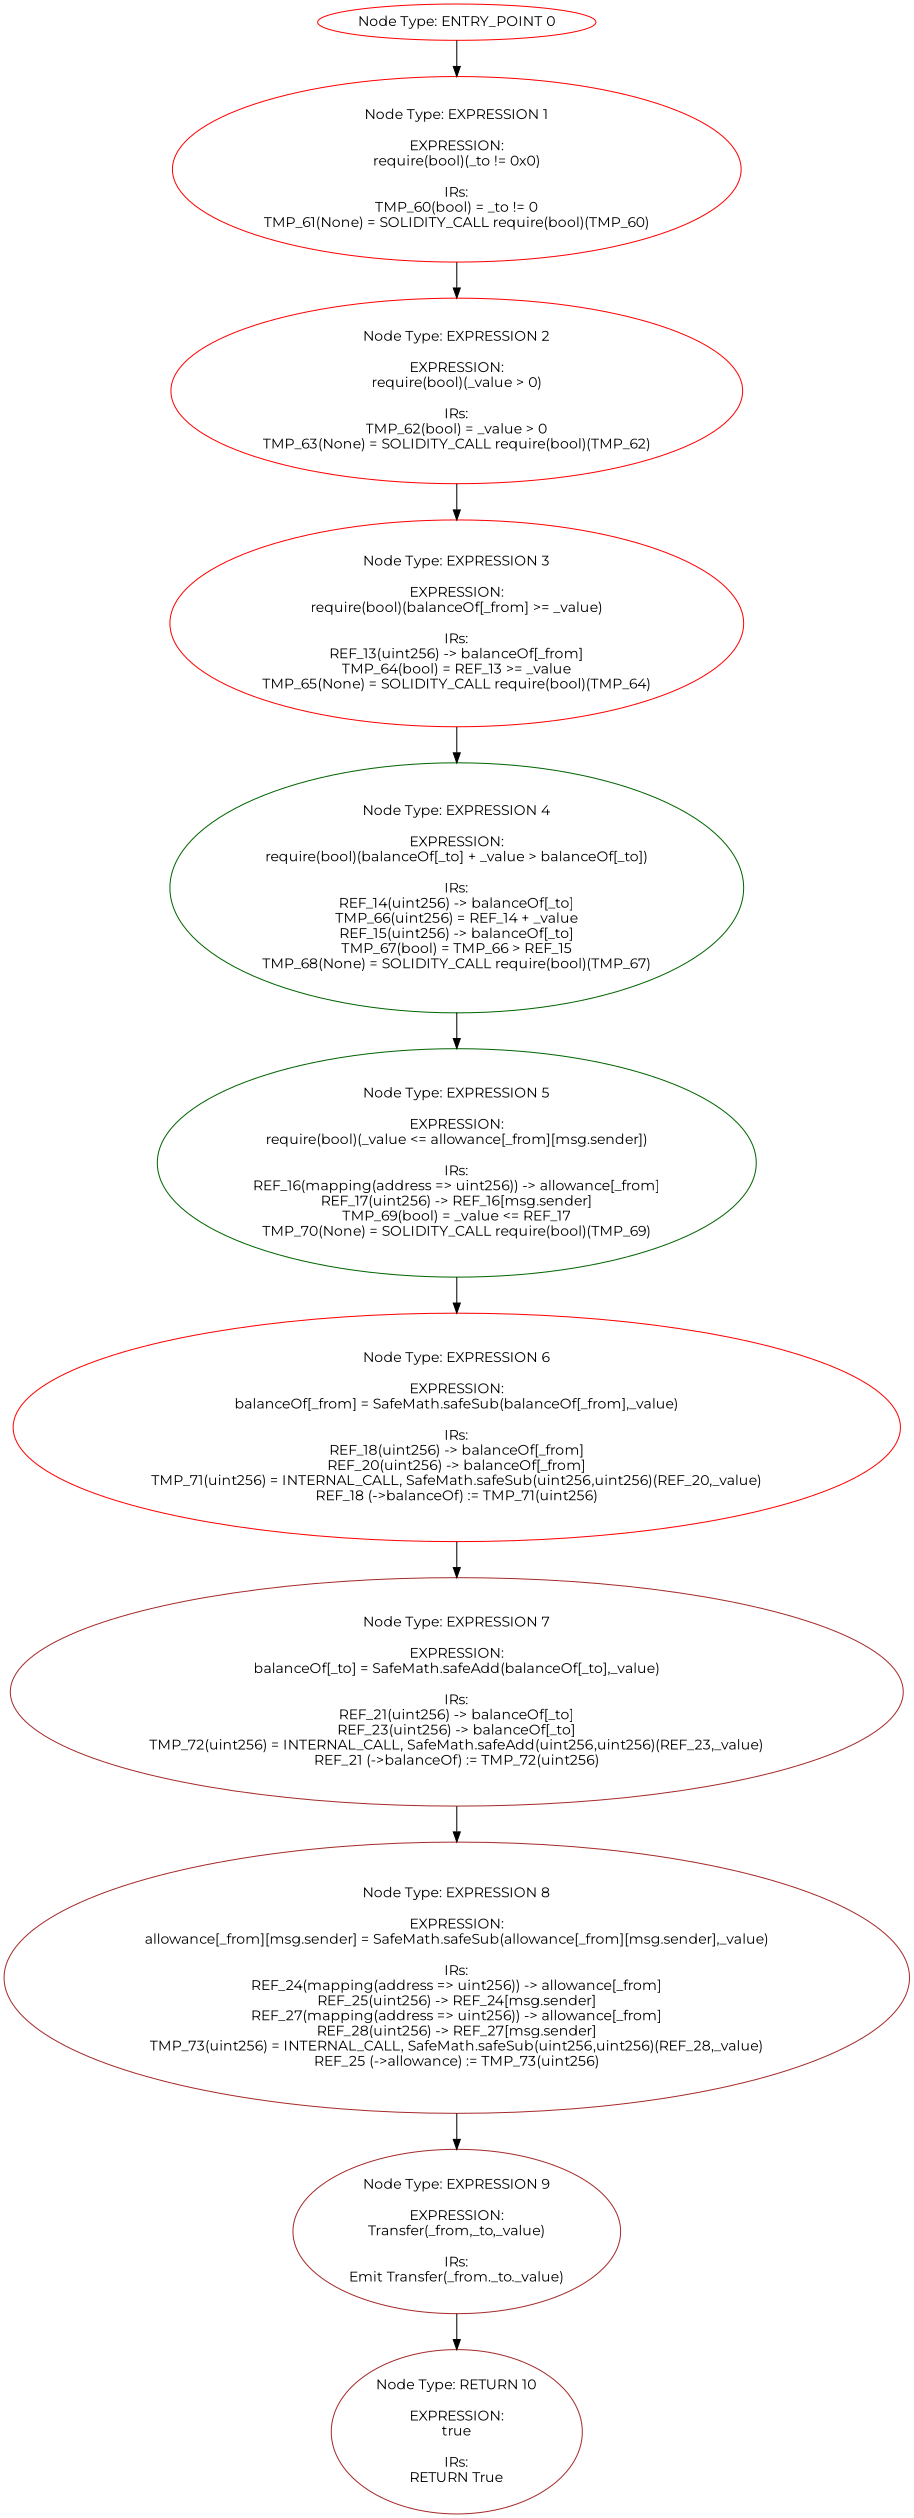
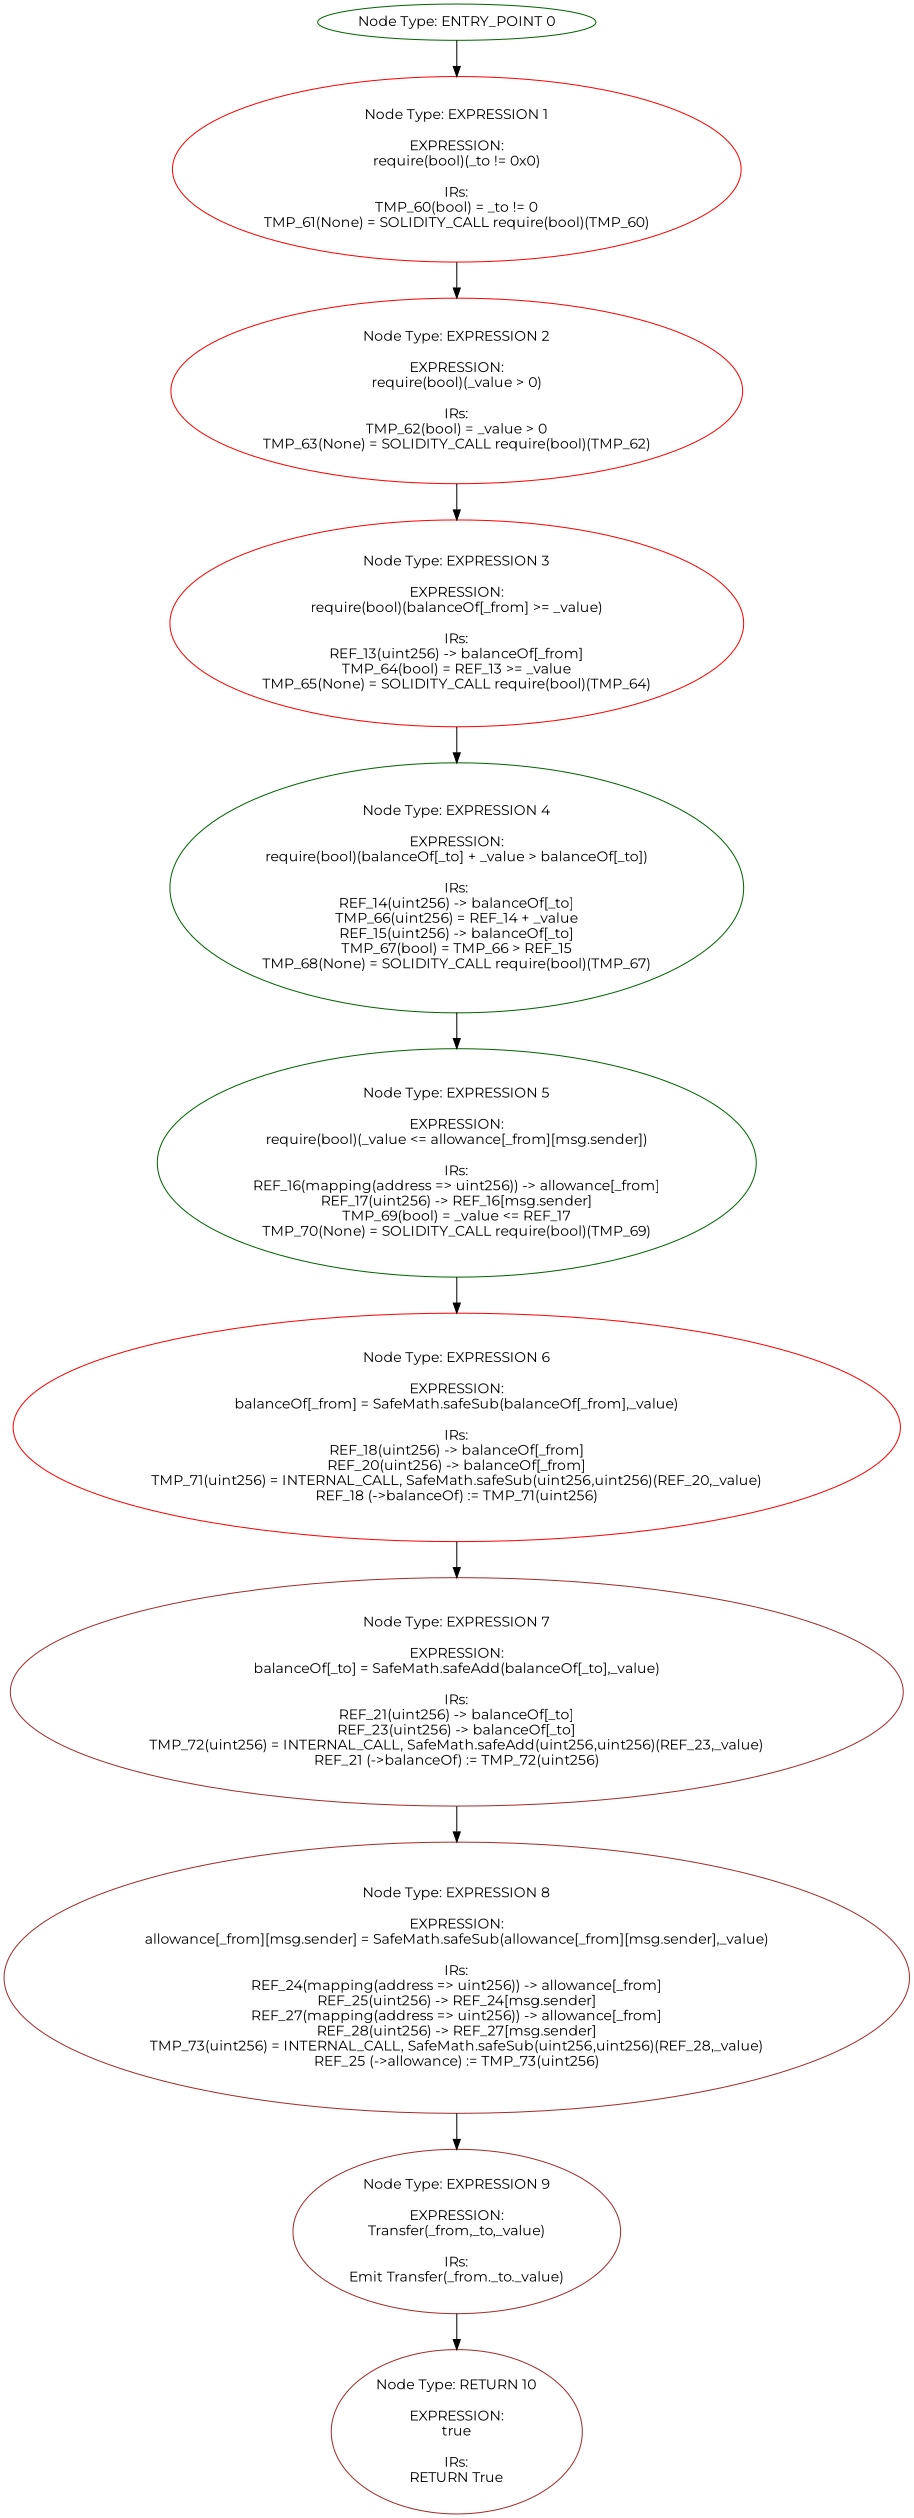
(457, 22) -> (457, 22)
